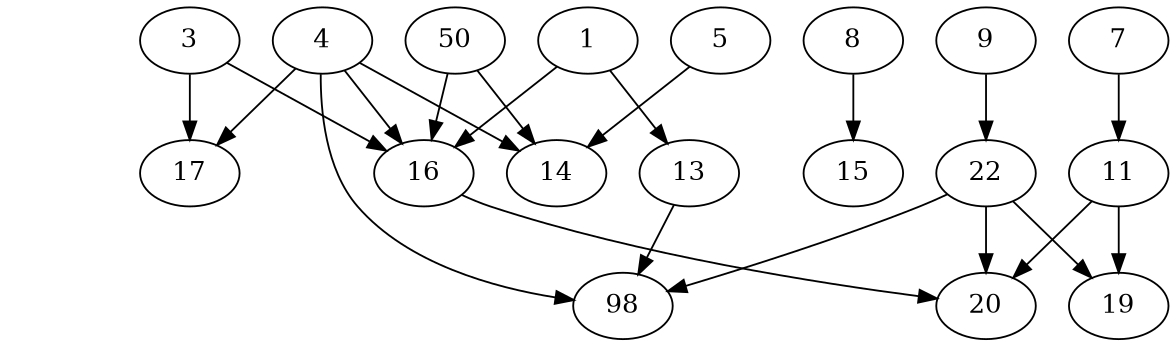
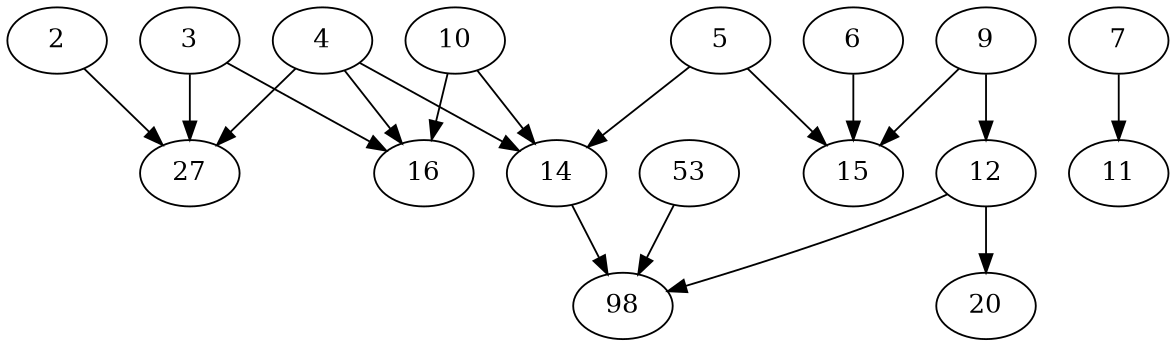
none -> (57, 41)
(455, 41) -> (455, 41)
(588, 41) -> none
(853, 41) -> (853, 41)
none -> (780, 100)
none -> (927, 100)
(190, 173) -> (190, 173)
(689, 173) -> (689, 173)
(986, 173) -> (986, 173)
(1061, 231) -> none
(388, 234) -> (586, 231)
(687, 257) -> none
(1119, 306) -> none
